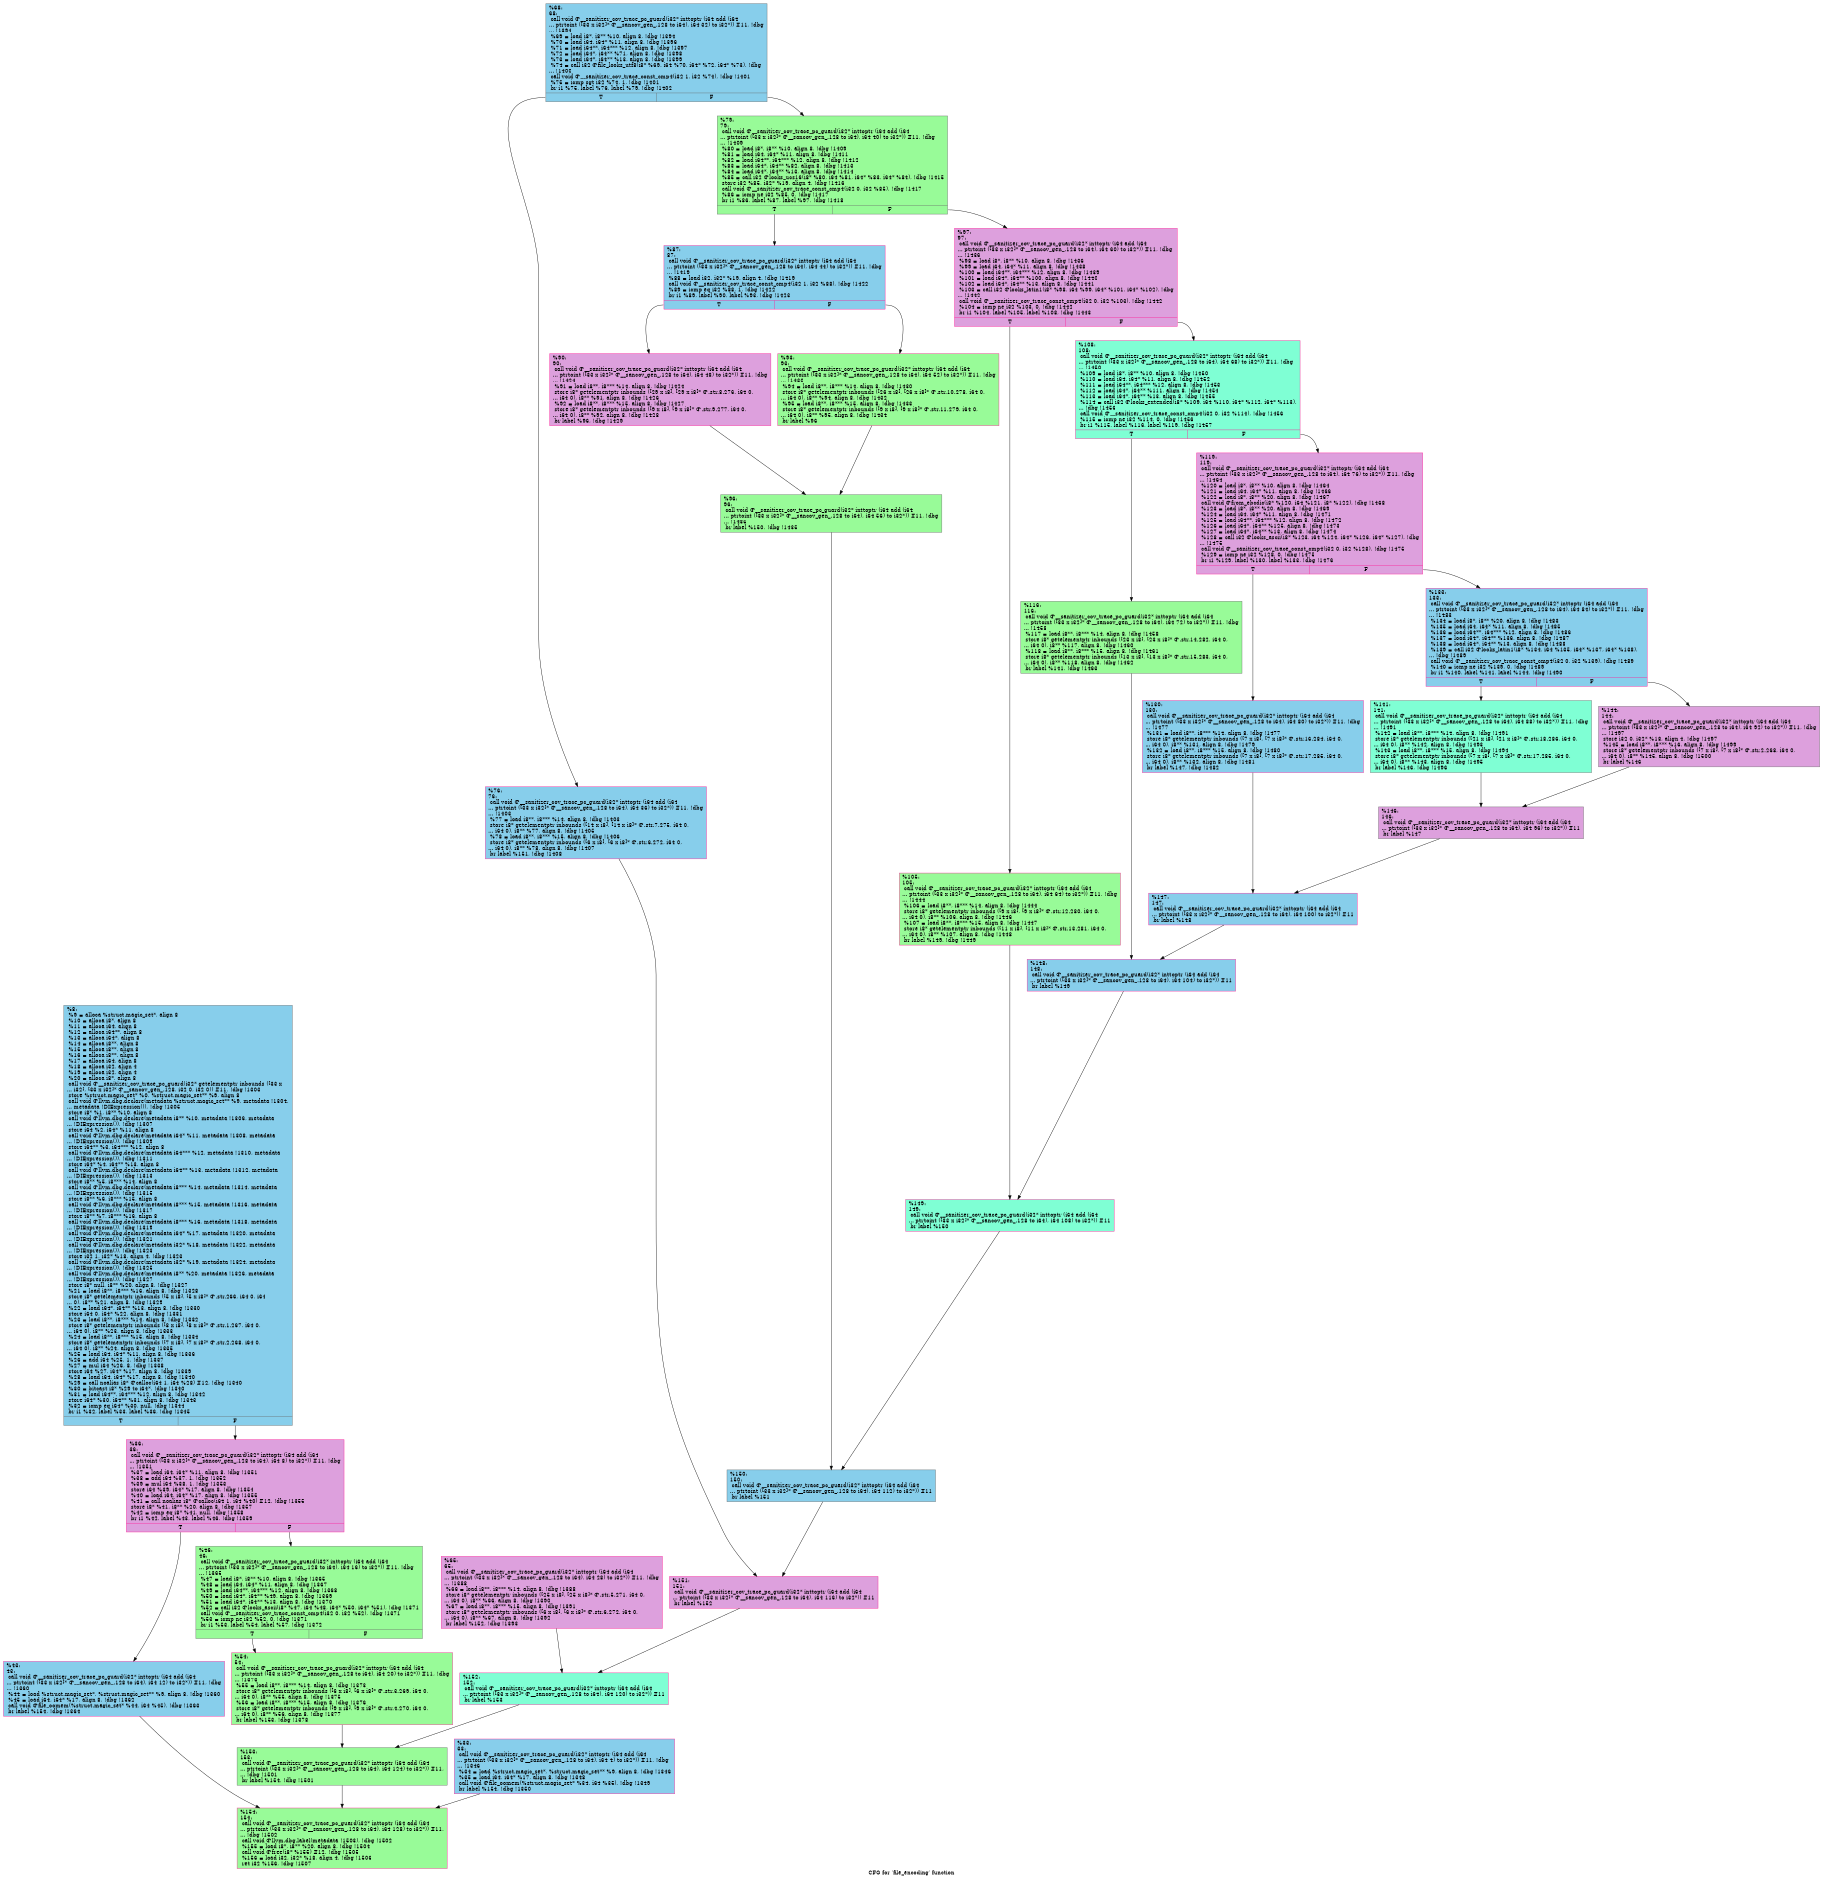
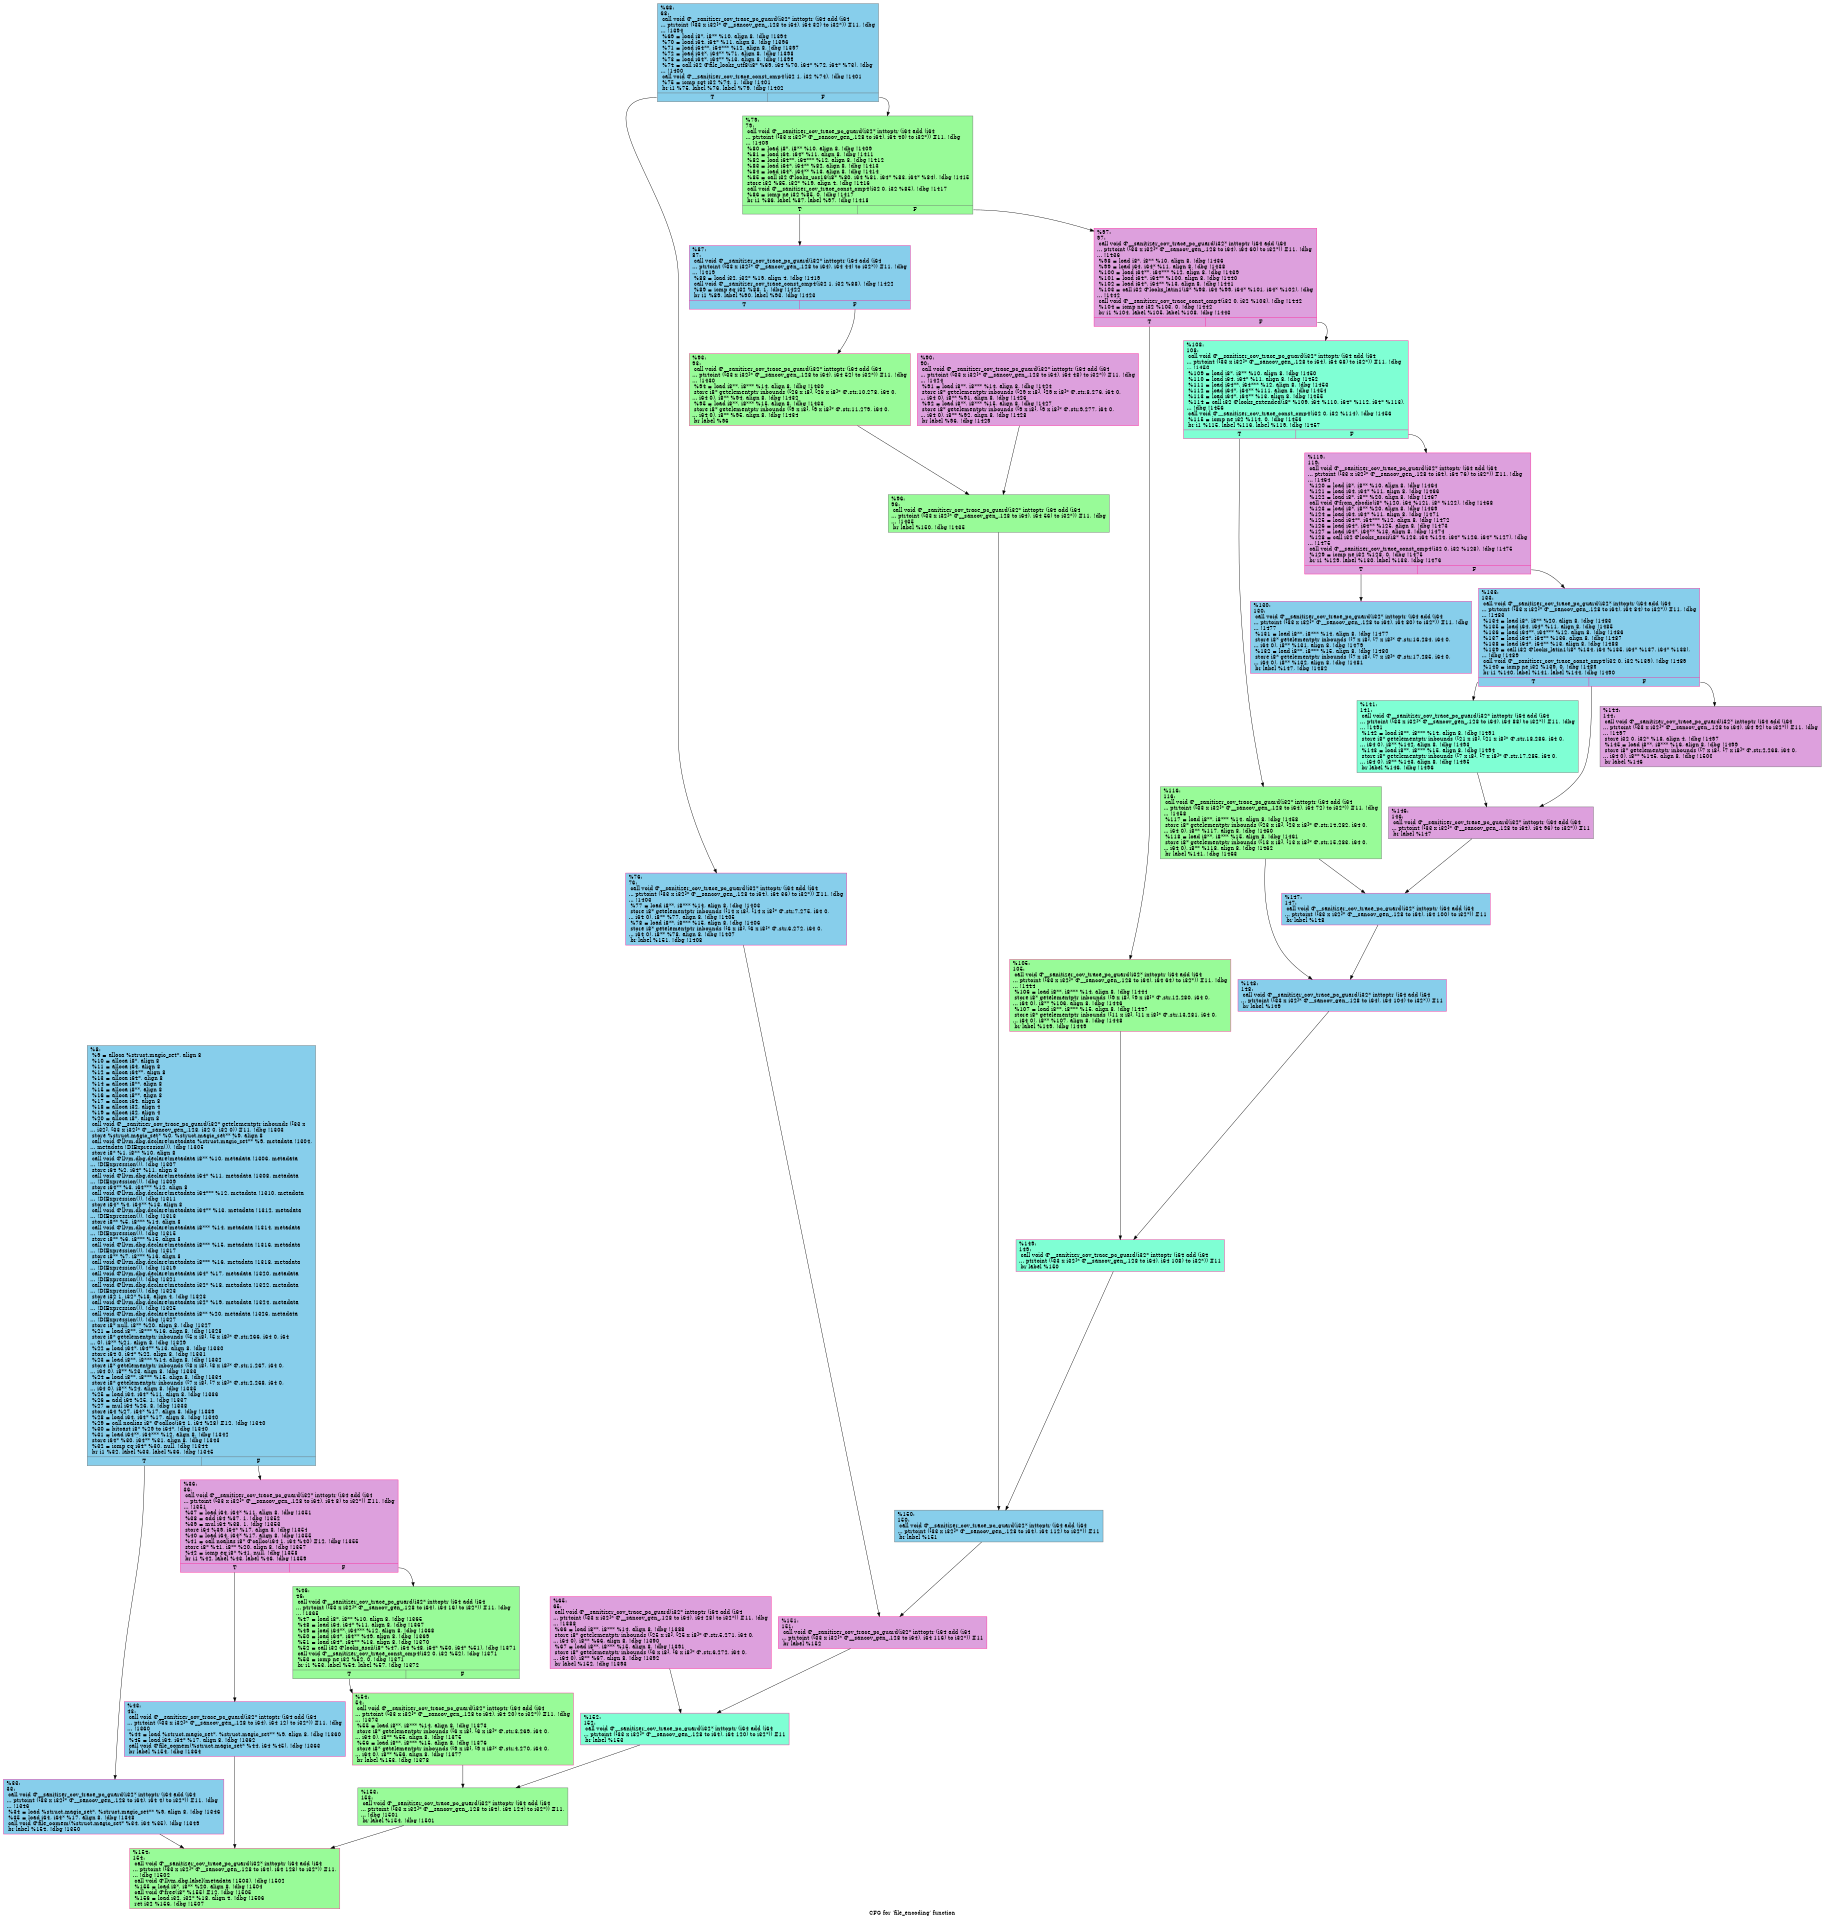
(646, 323) -> none
(1578, 786) -> (1588, 756)
(1253, 831) -> (1340, 875)
none -> (129, 1620)
